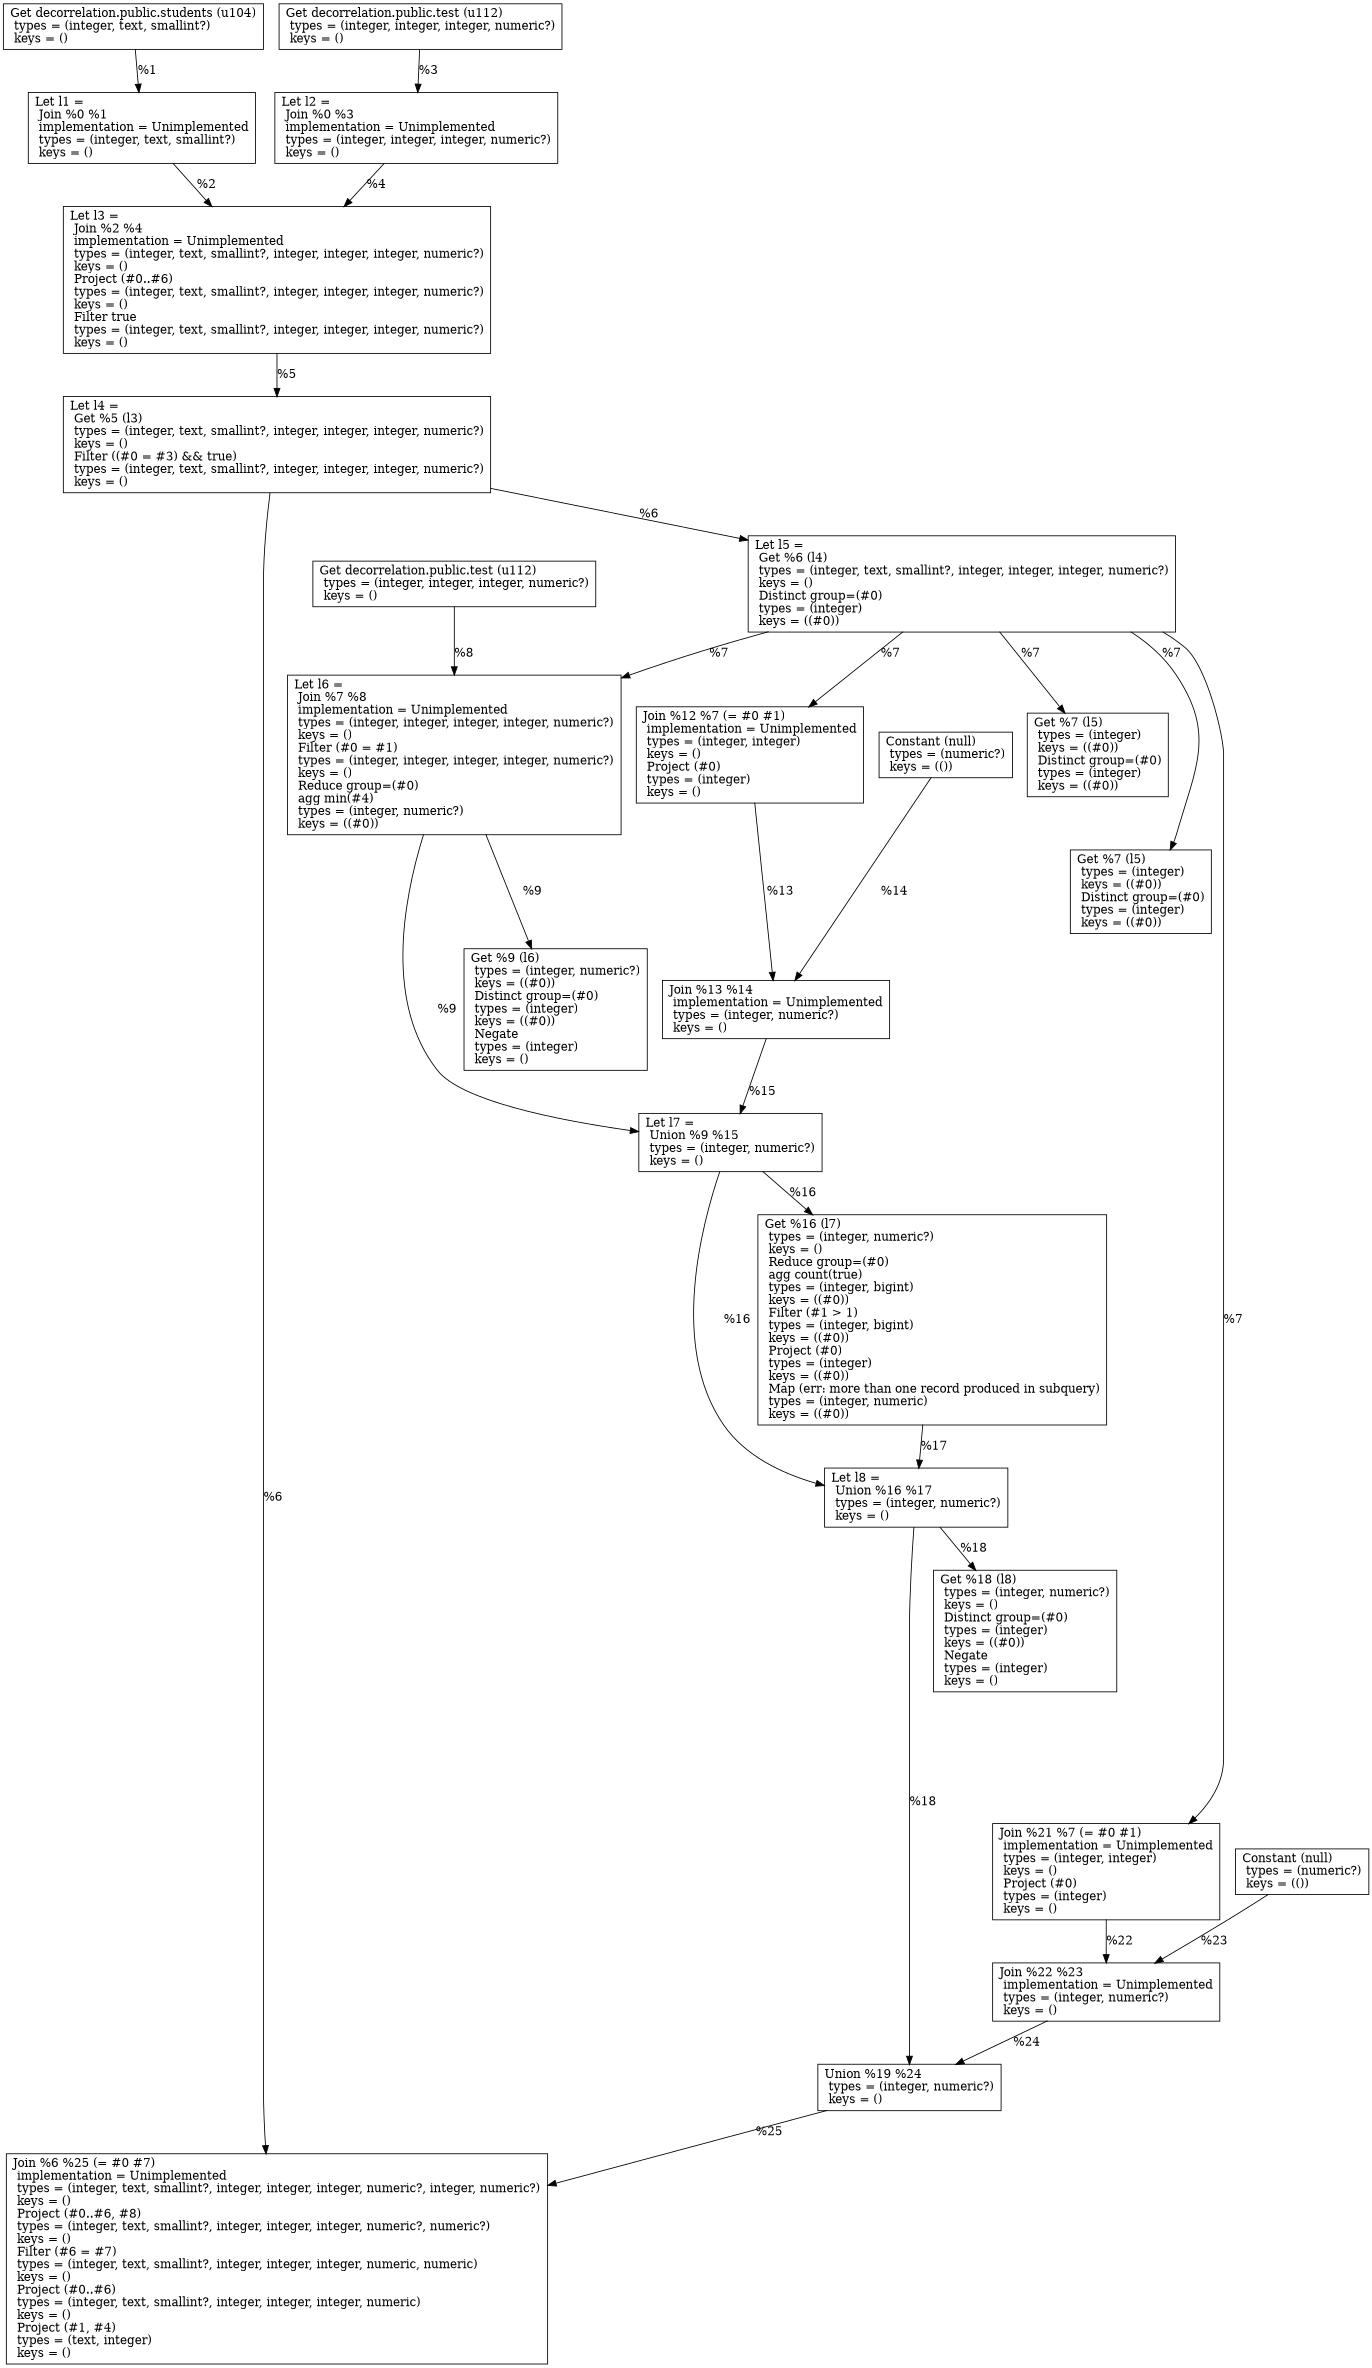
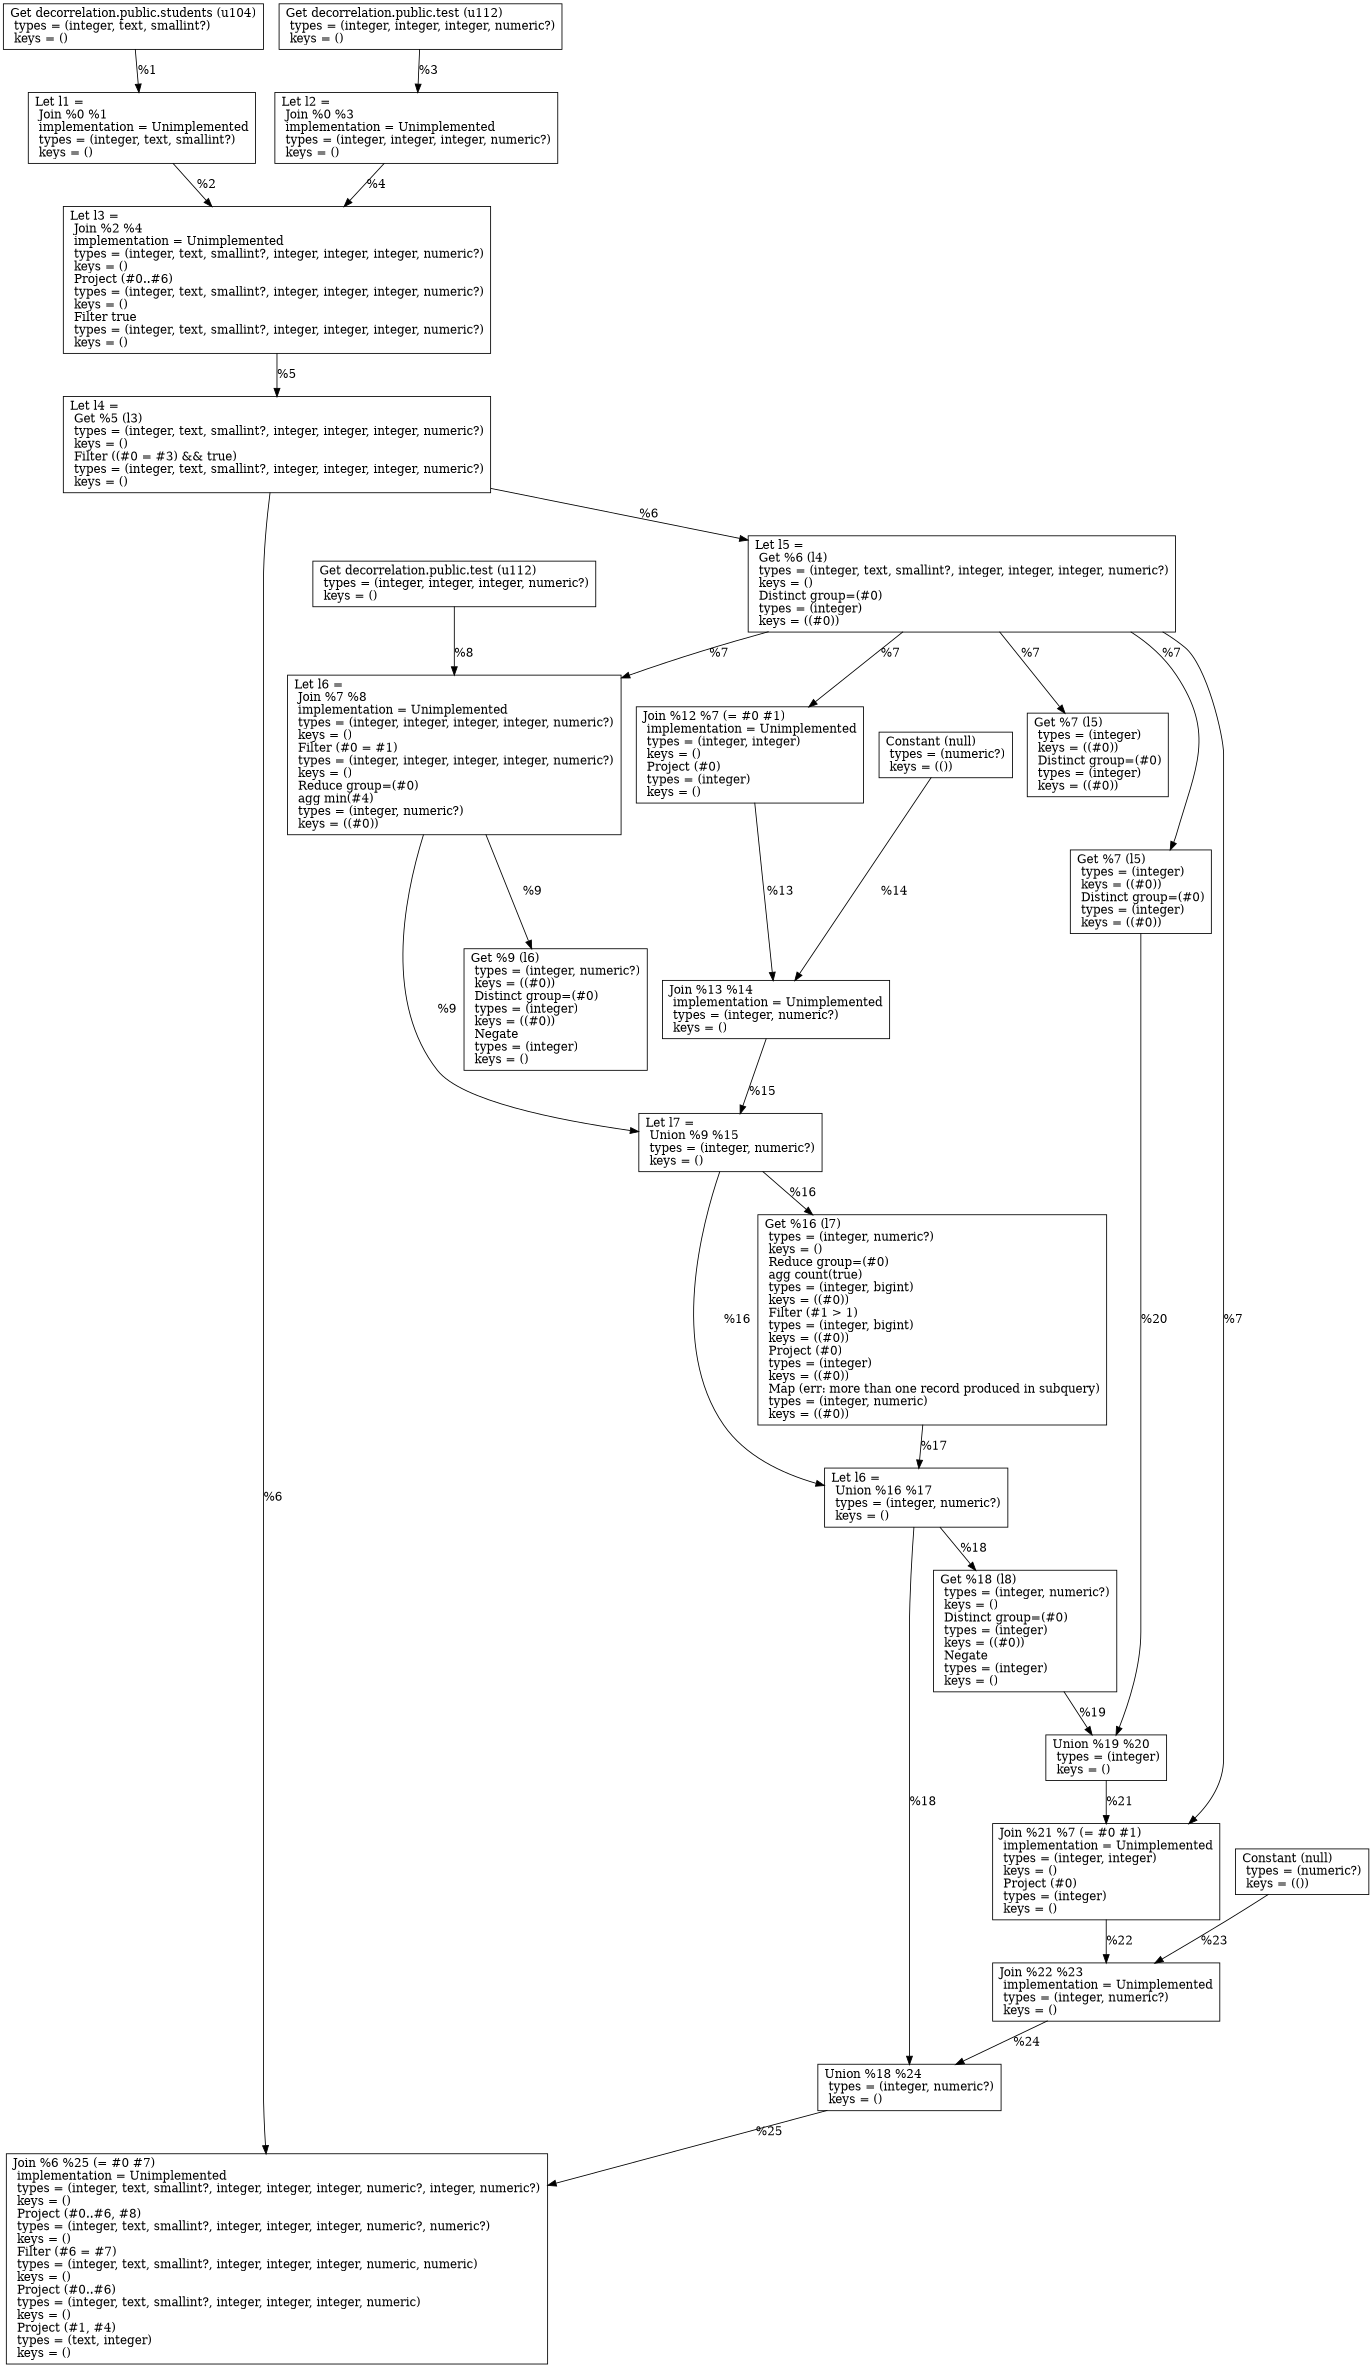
(916, 1498) -> (916, 1498)
none -> (1106, 1758)
(909, 2087) -> (909, 2087)
